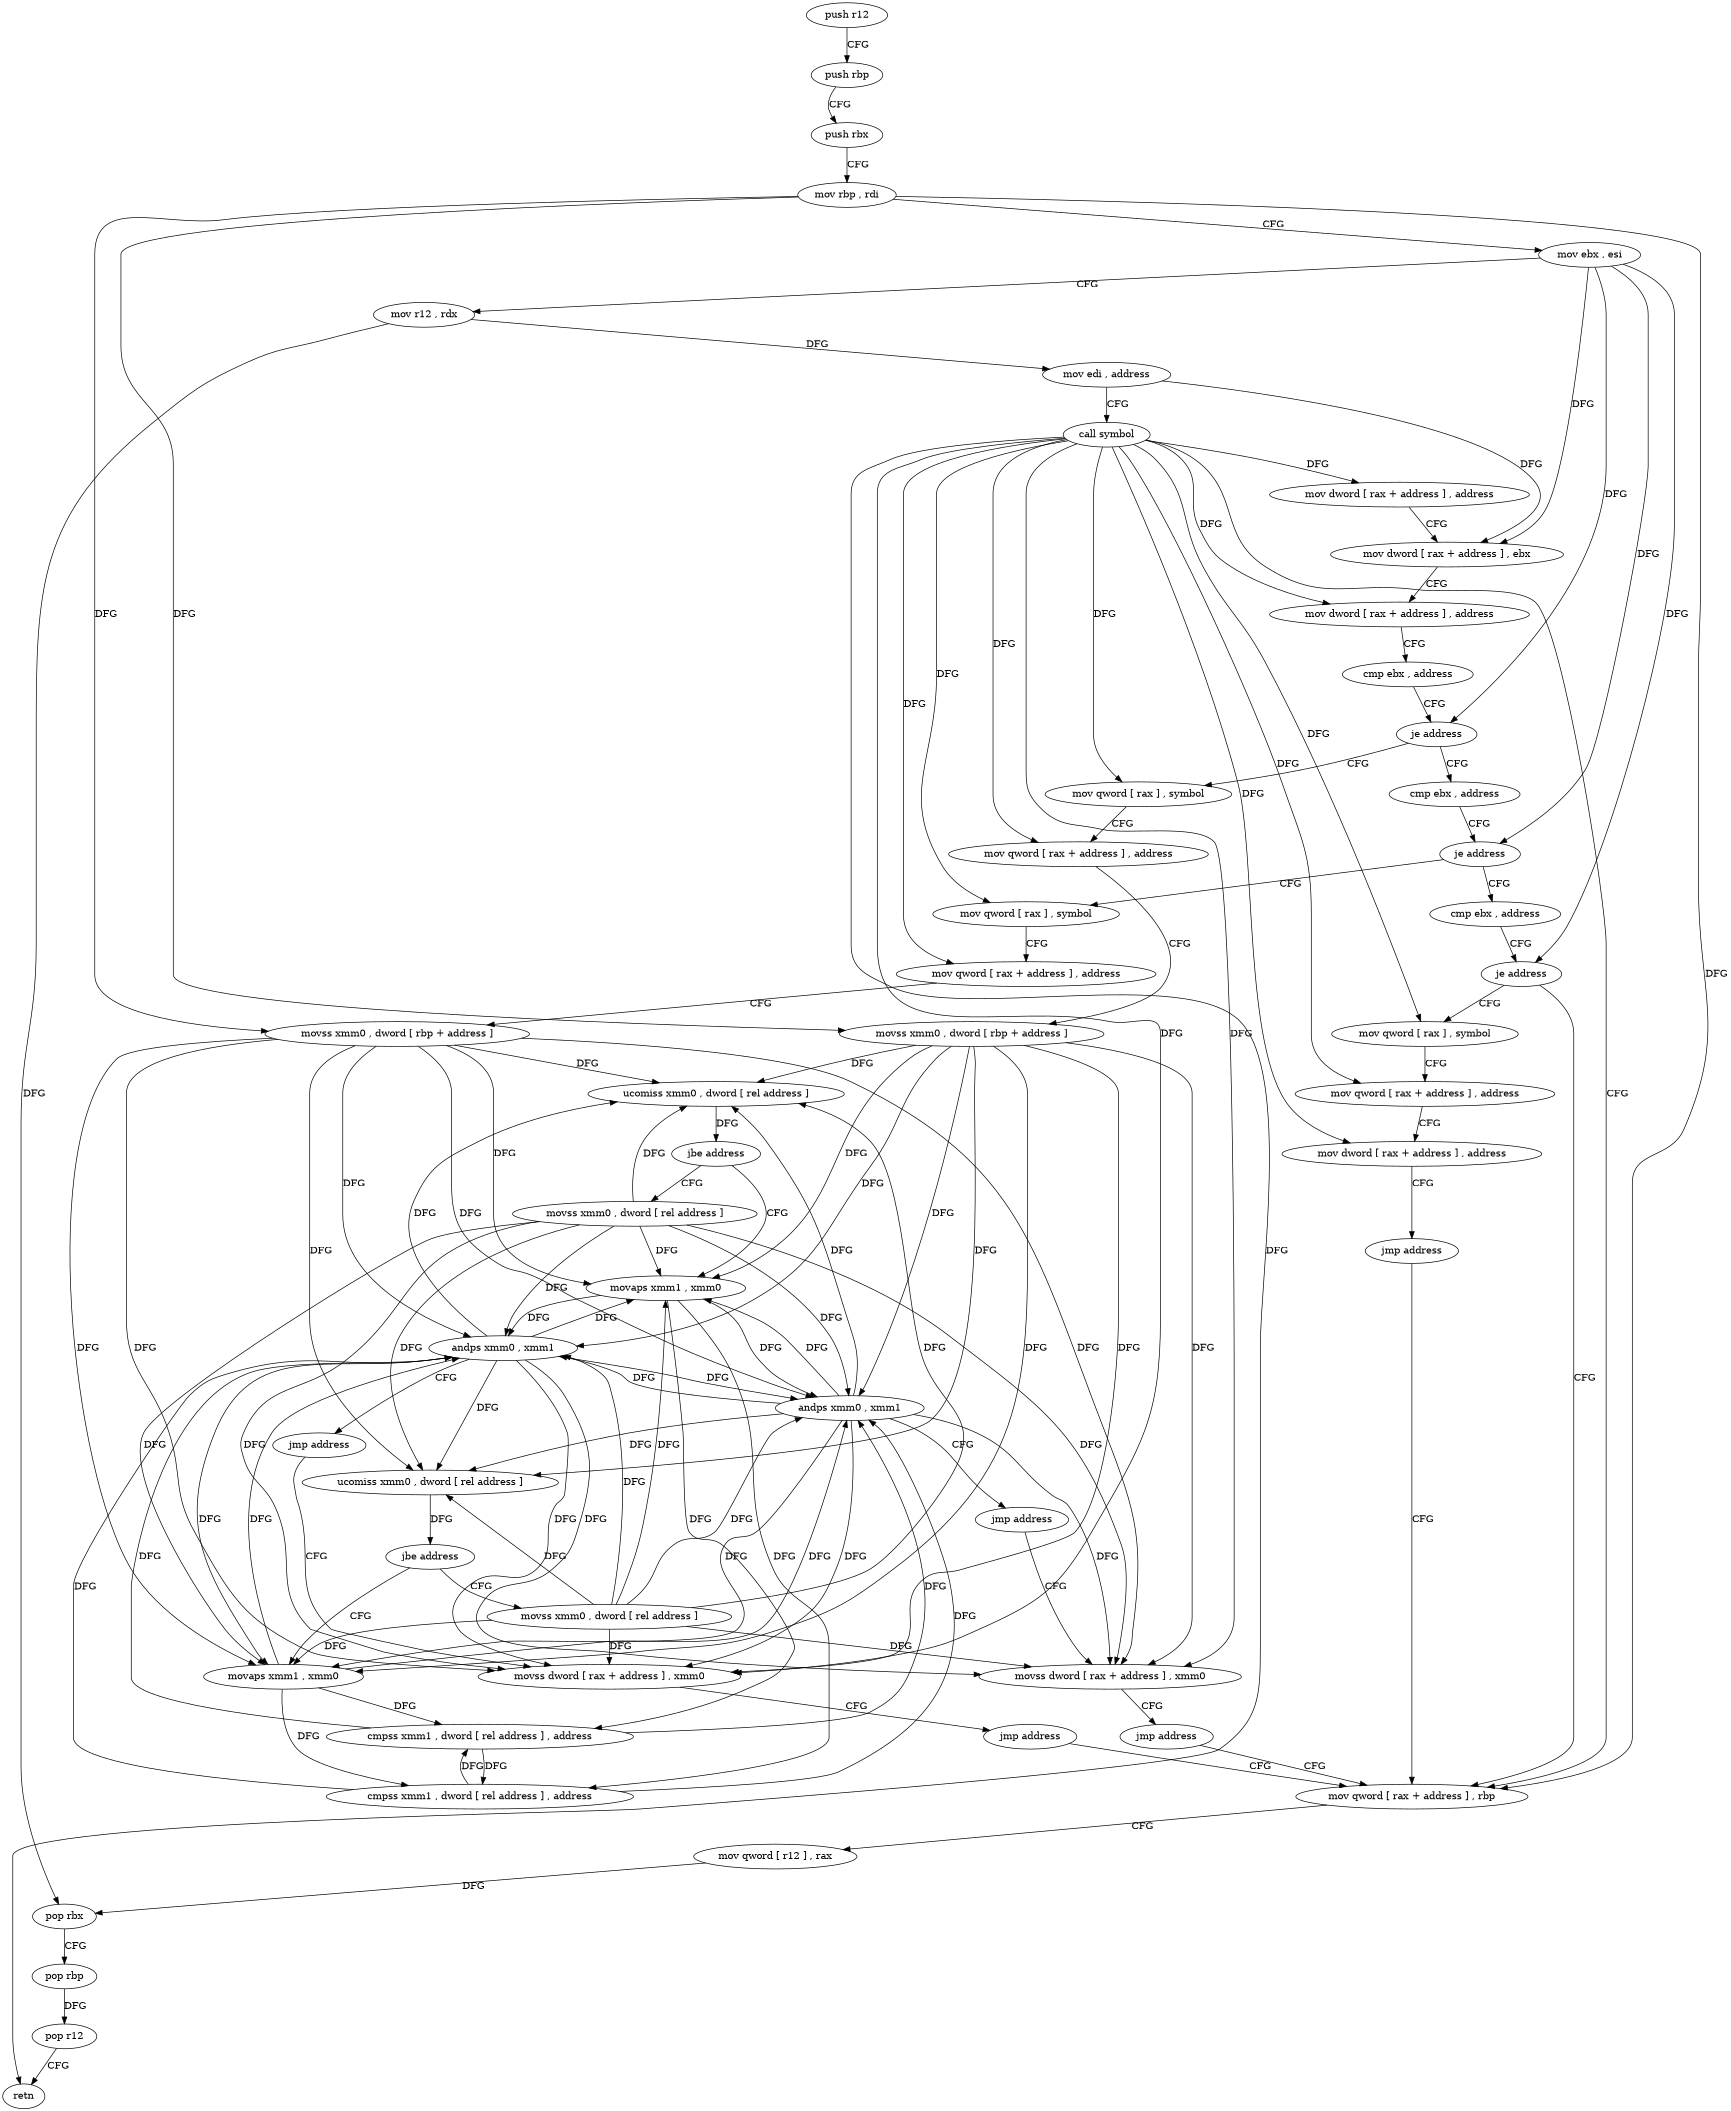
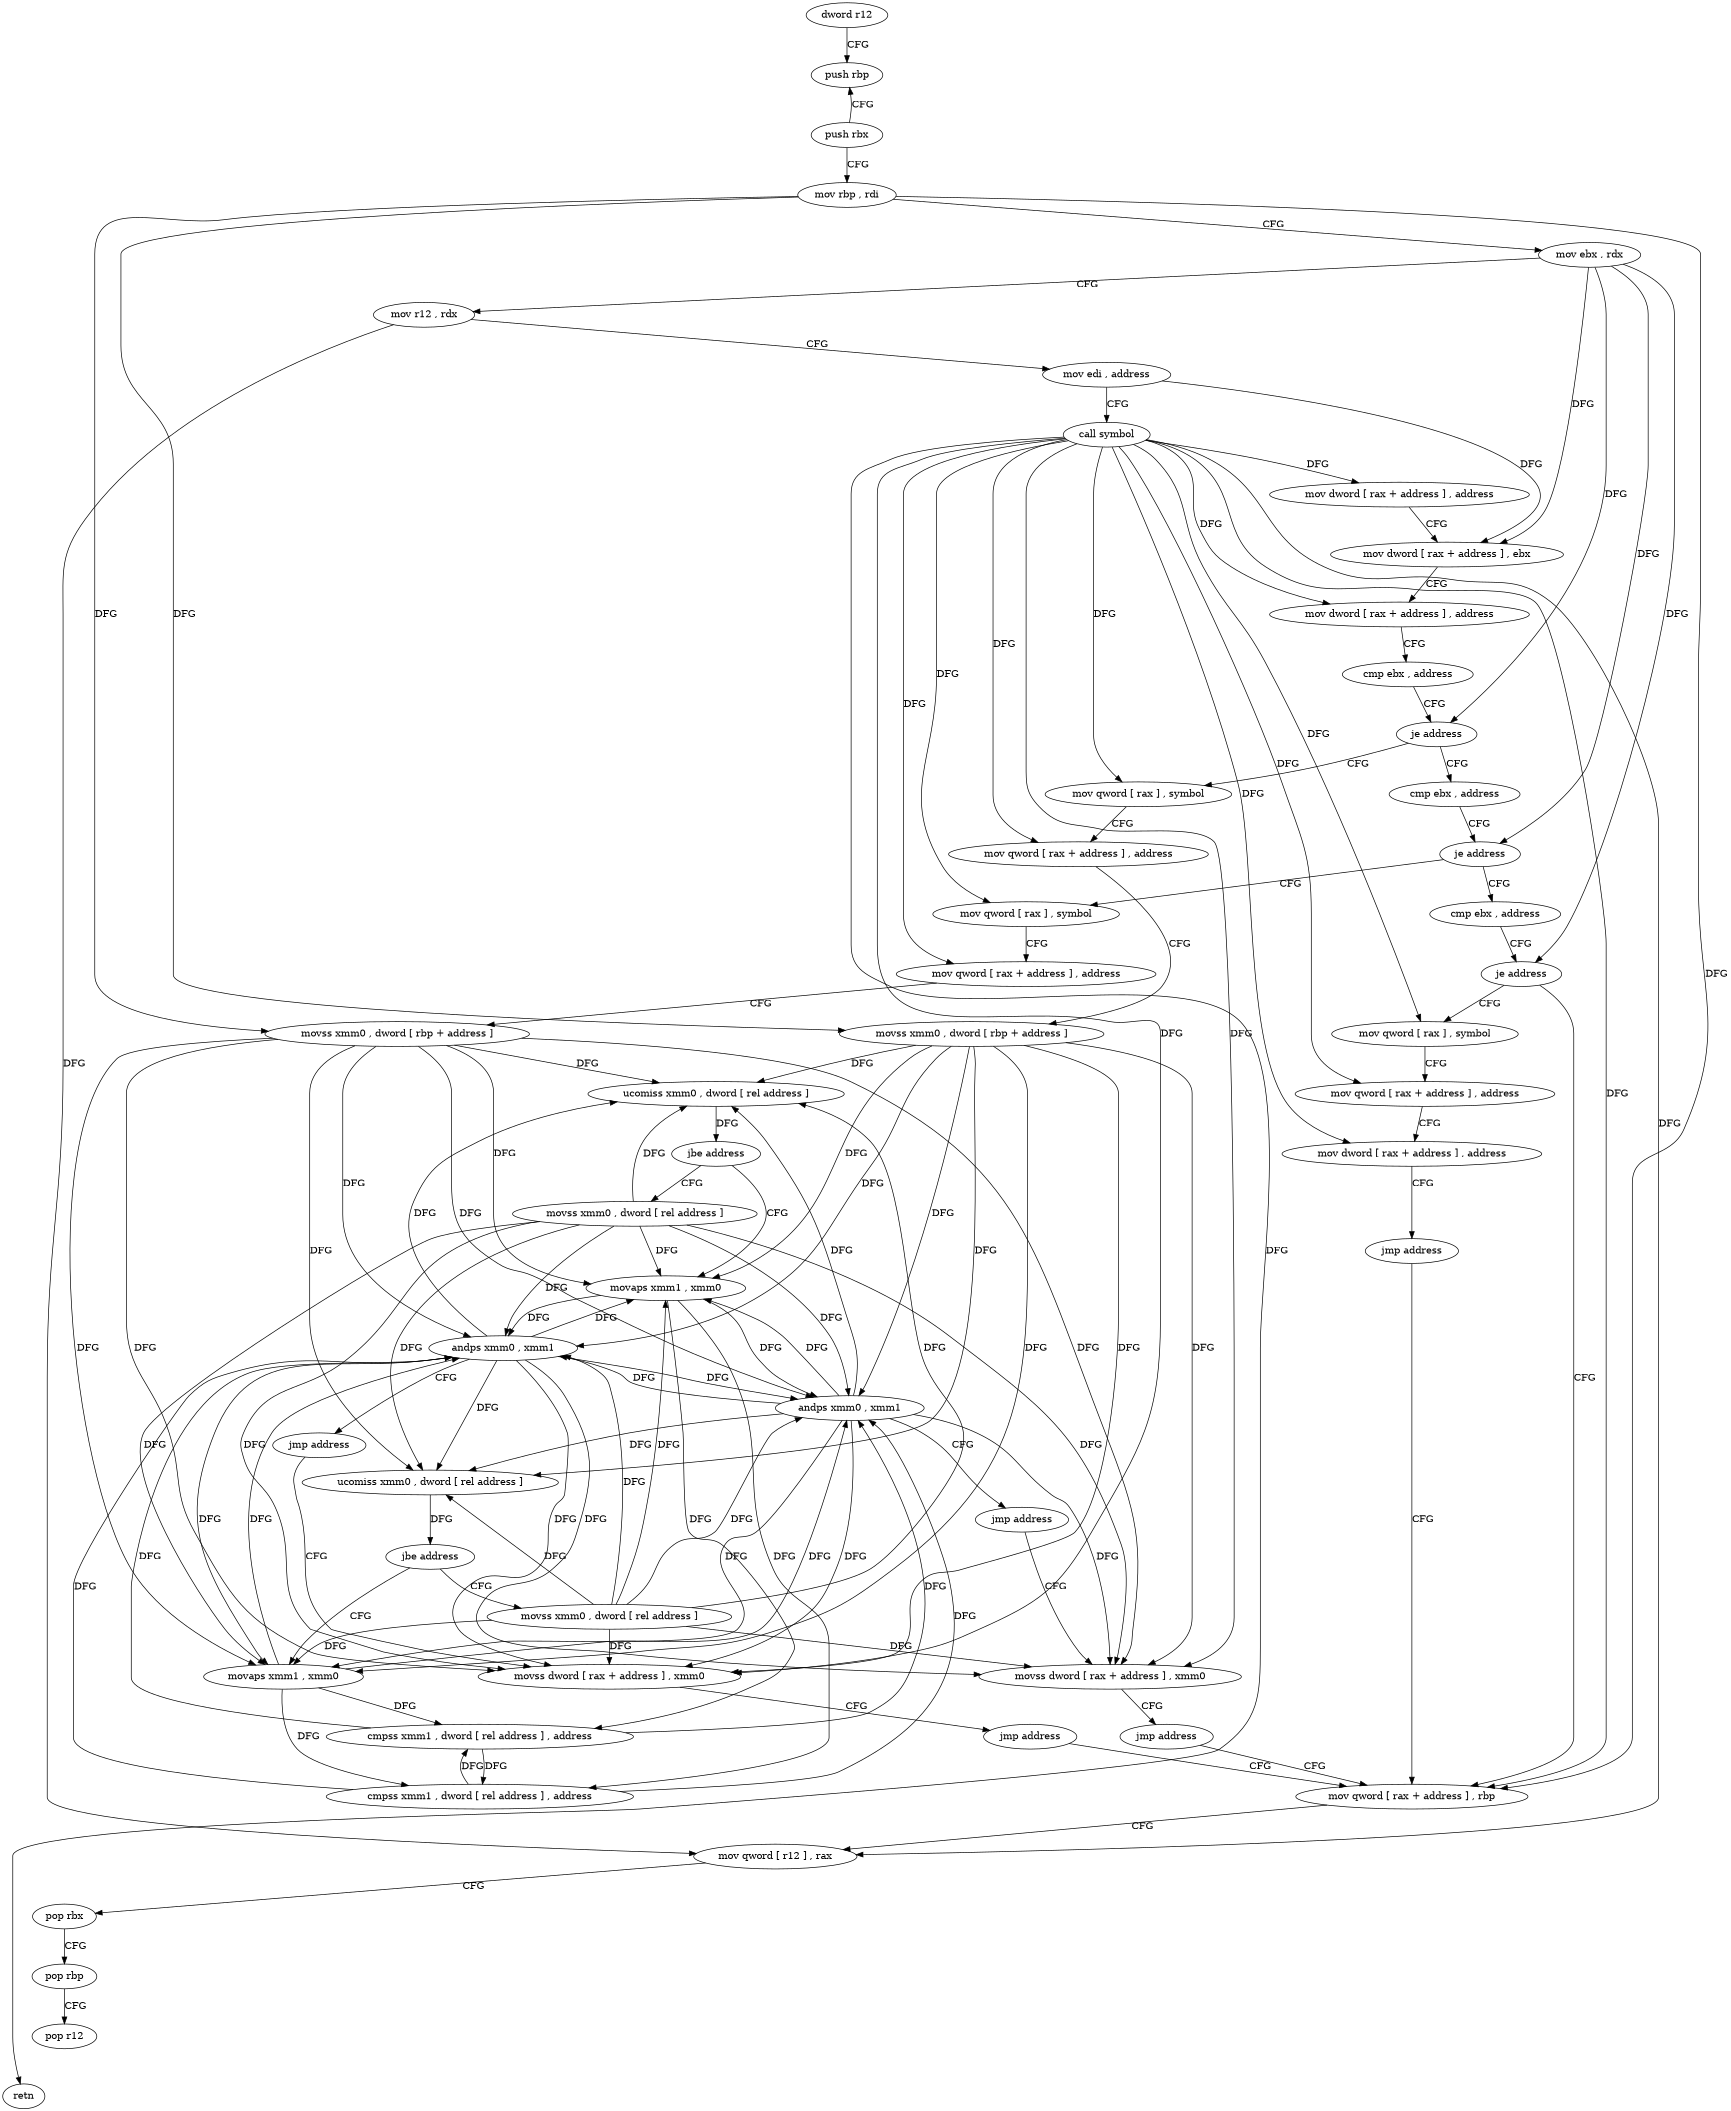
(847, 15) -> (847, 15)
(829, 102) -> (851, 109)
(1590, 255) -> (1590, 255)
(817, 345) -> (817, 345)
(31, 1015) -> (49, 1294)
(1618, 1094) -> (1618, 1094)
none -> (1658, 1356)
(474, 1887) -> (474, 1887)
(75, 2006) -> (75, 2006)
(46, 2064) -> none
